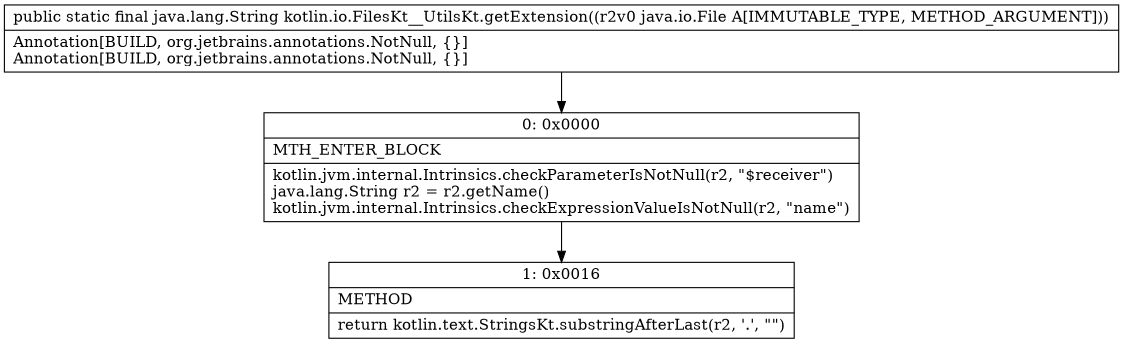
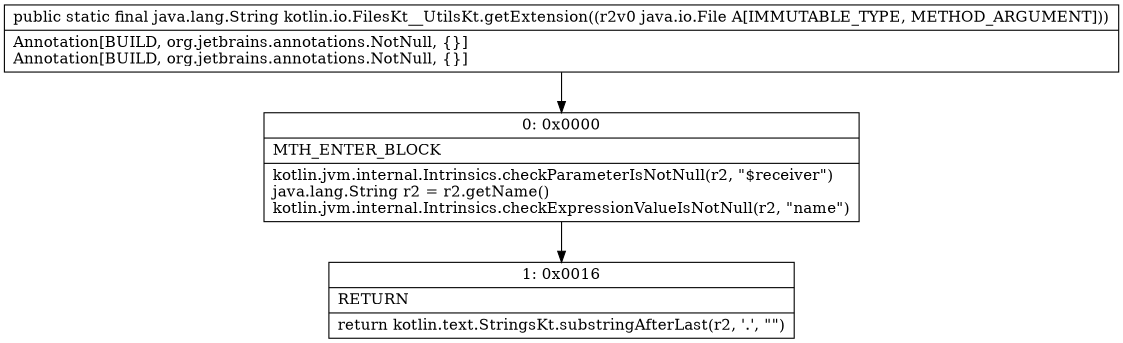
(376, 300) -> (373, 300)
